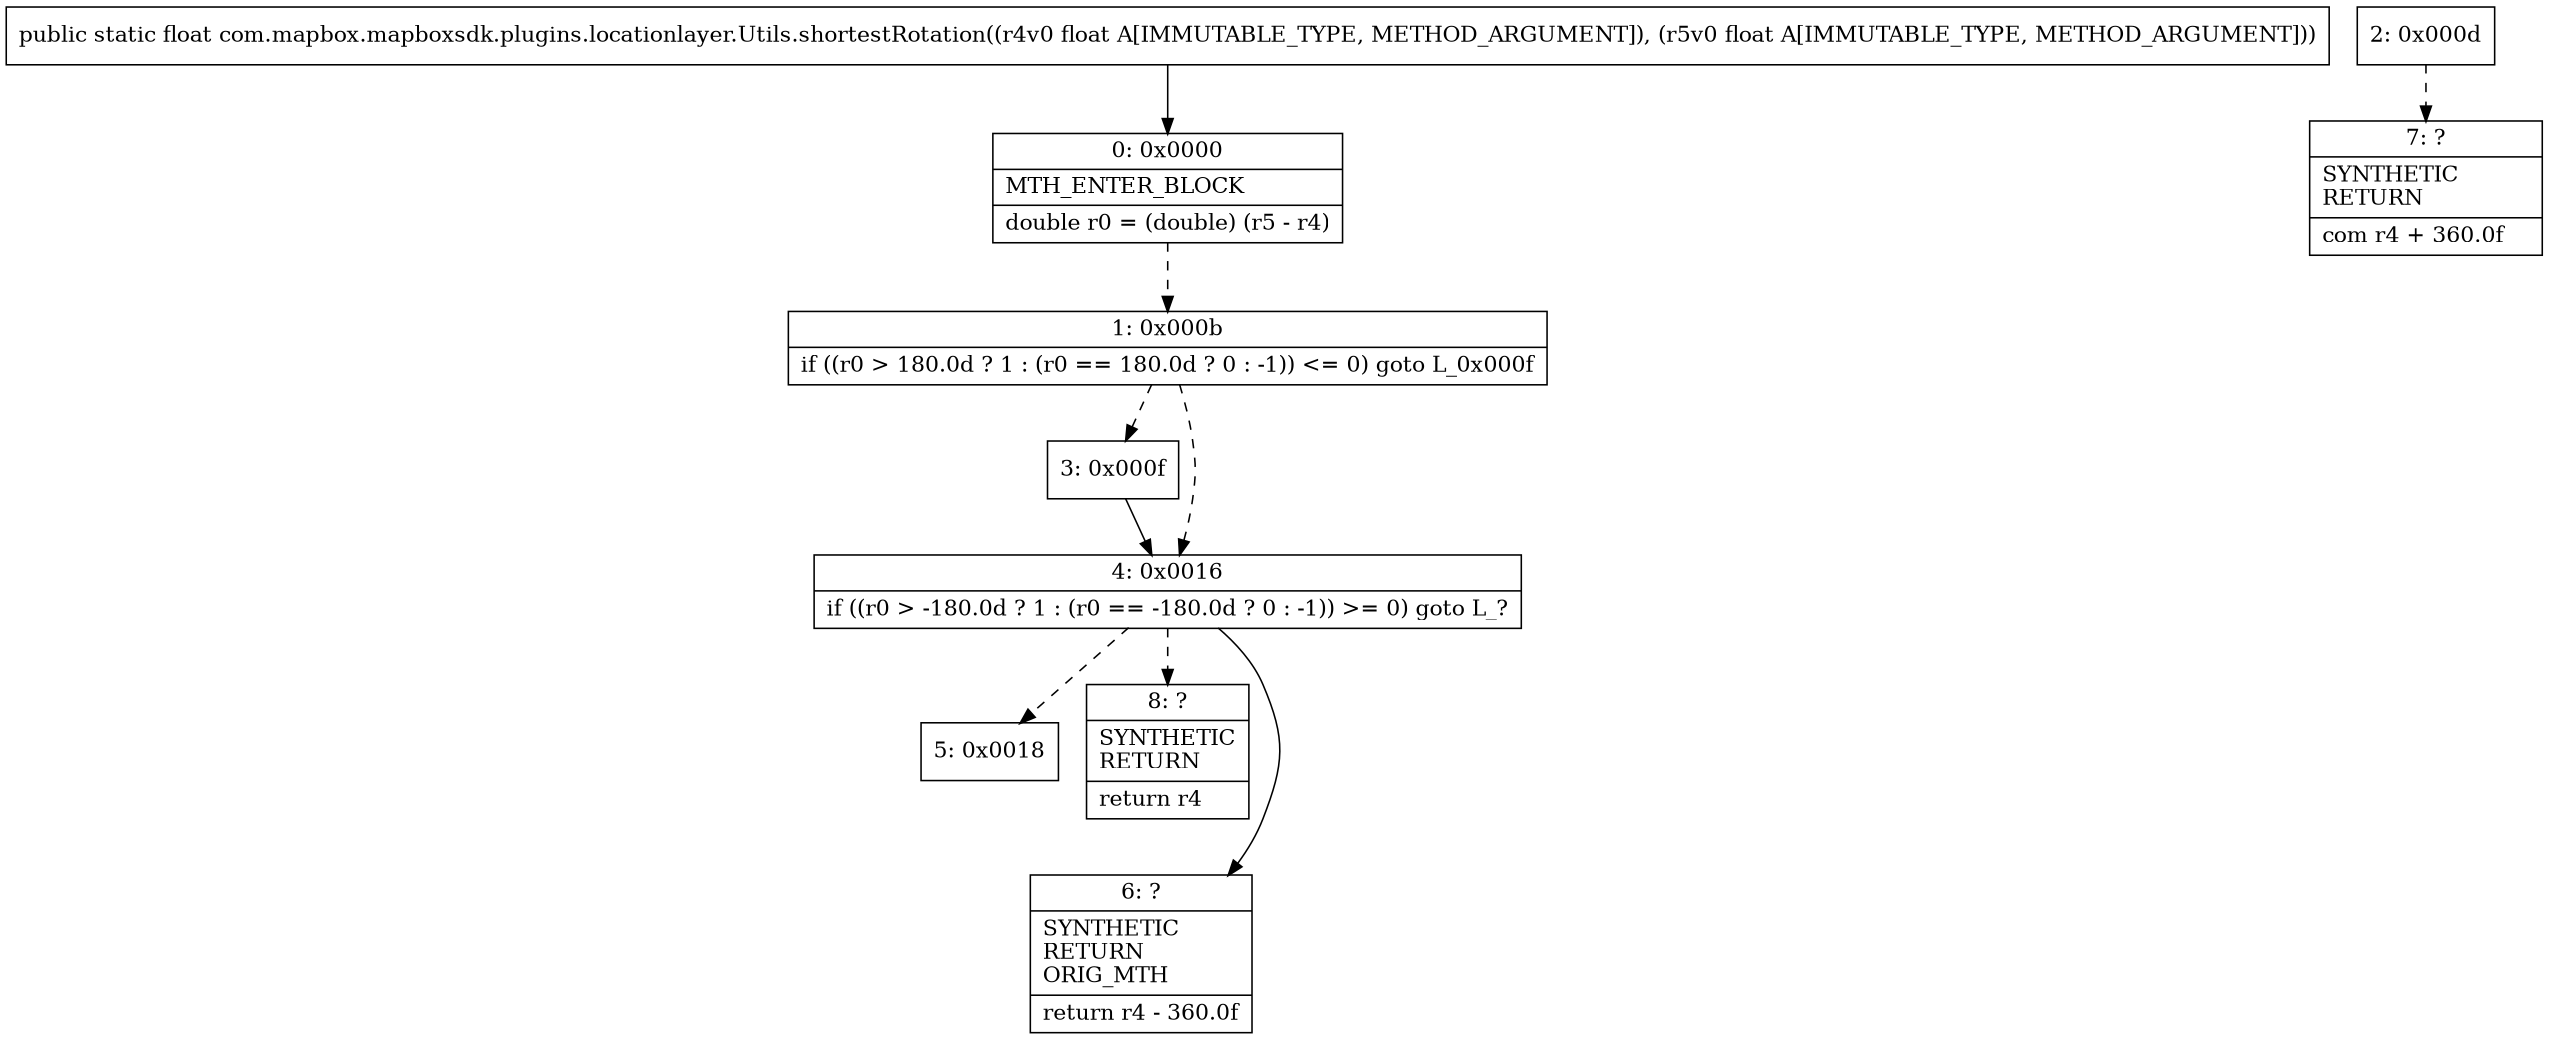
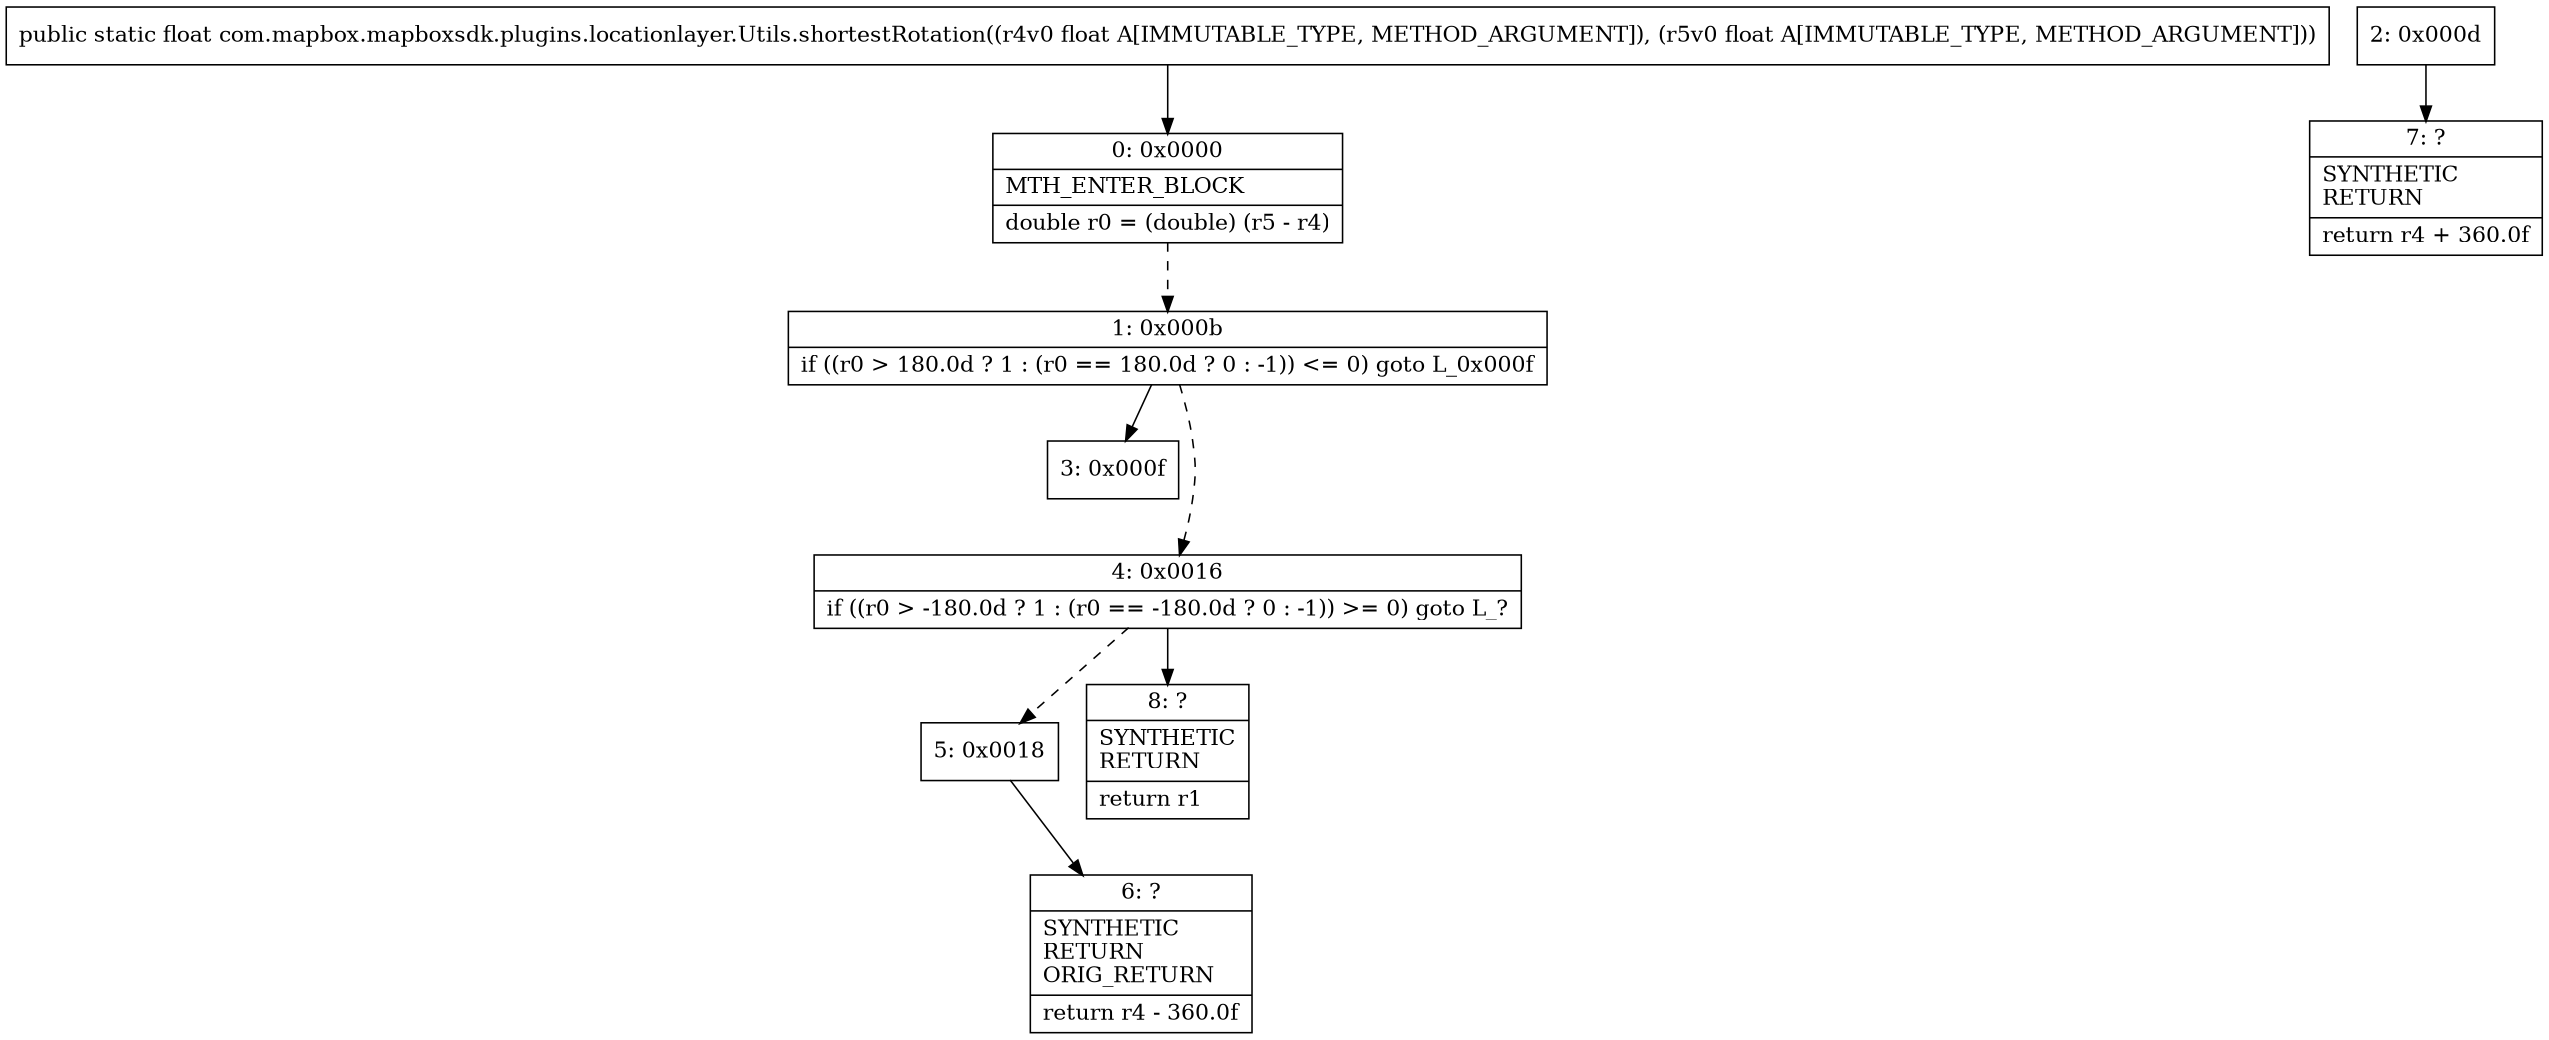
(2426, 85) -> (2426, 85)
(2413, 236) -> (2426, 236)
(1142, 406) -> (1142, 406)
(1135, 520) -> none
(1168, 649) -> (1168, 649)
(1279, 741) -> (1042, 822)
(1151, 799) -> (1151, 799)
(1106, 976) -> (1129, 976)
